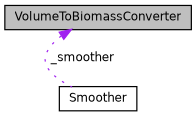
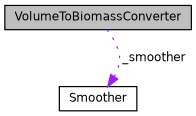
(46, 65) -> (119, 52)
